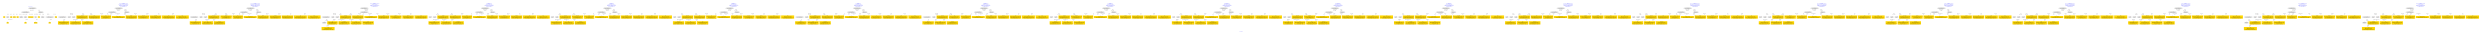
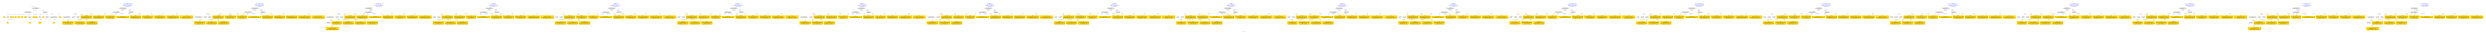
none -> (12, 17)
(21, 17) -> (25, 17)
